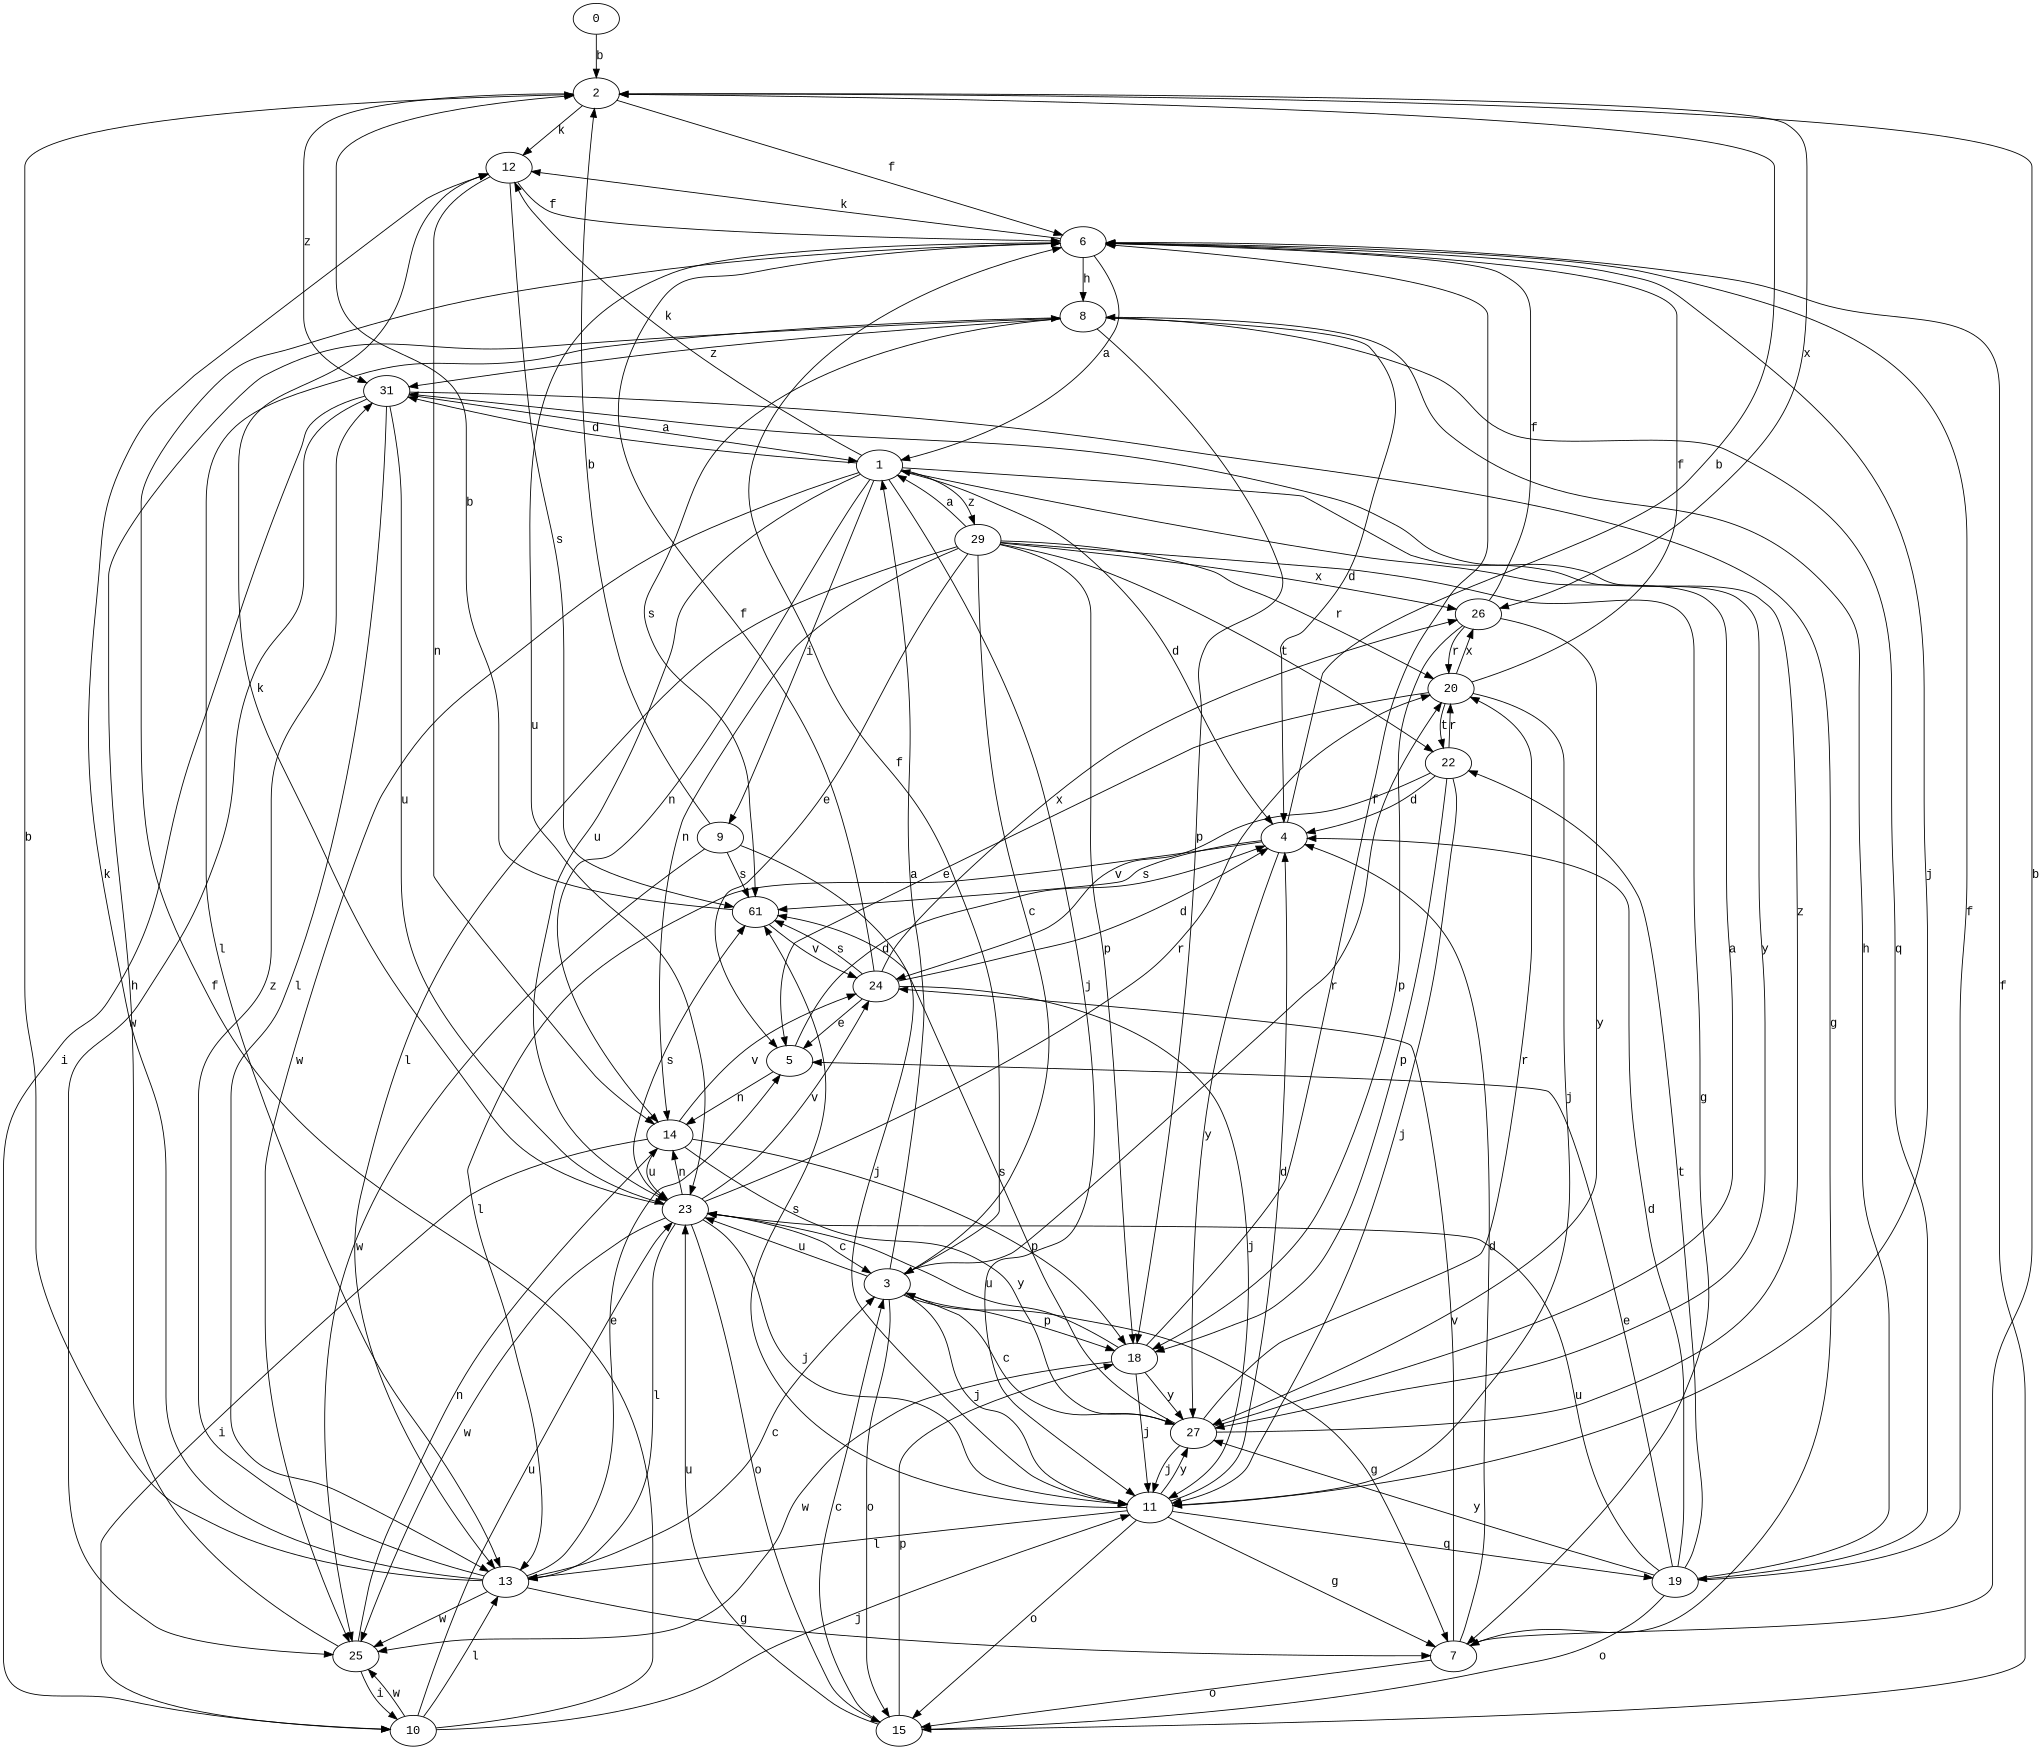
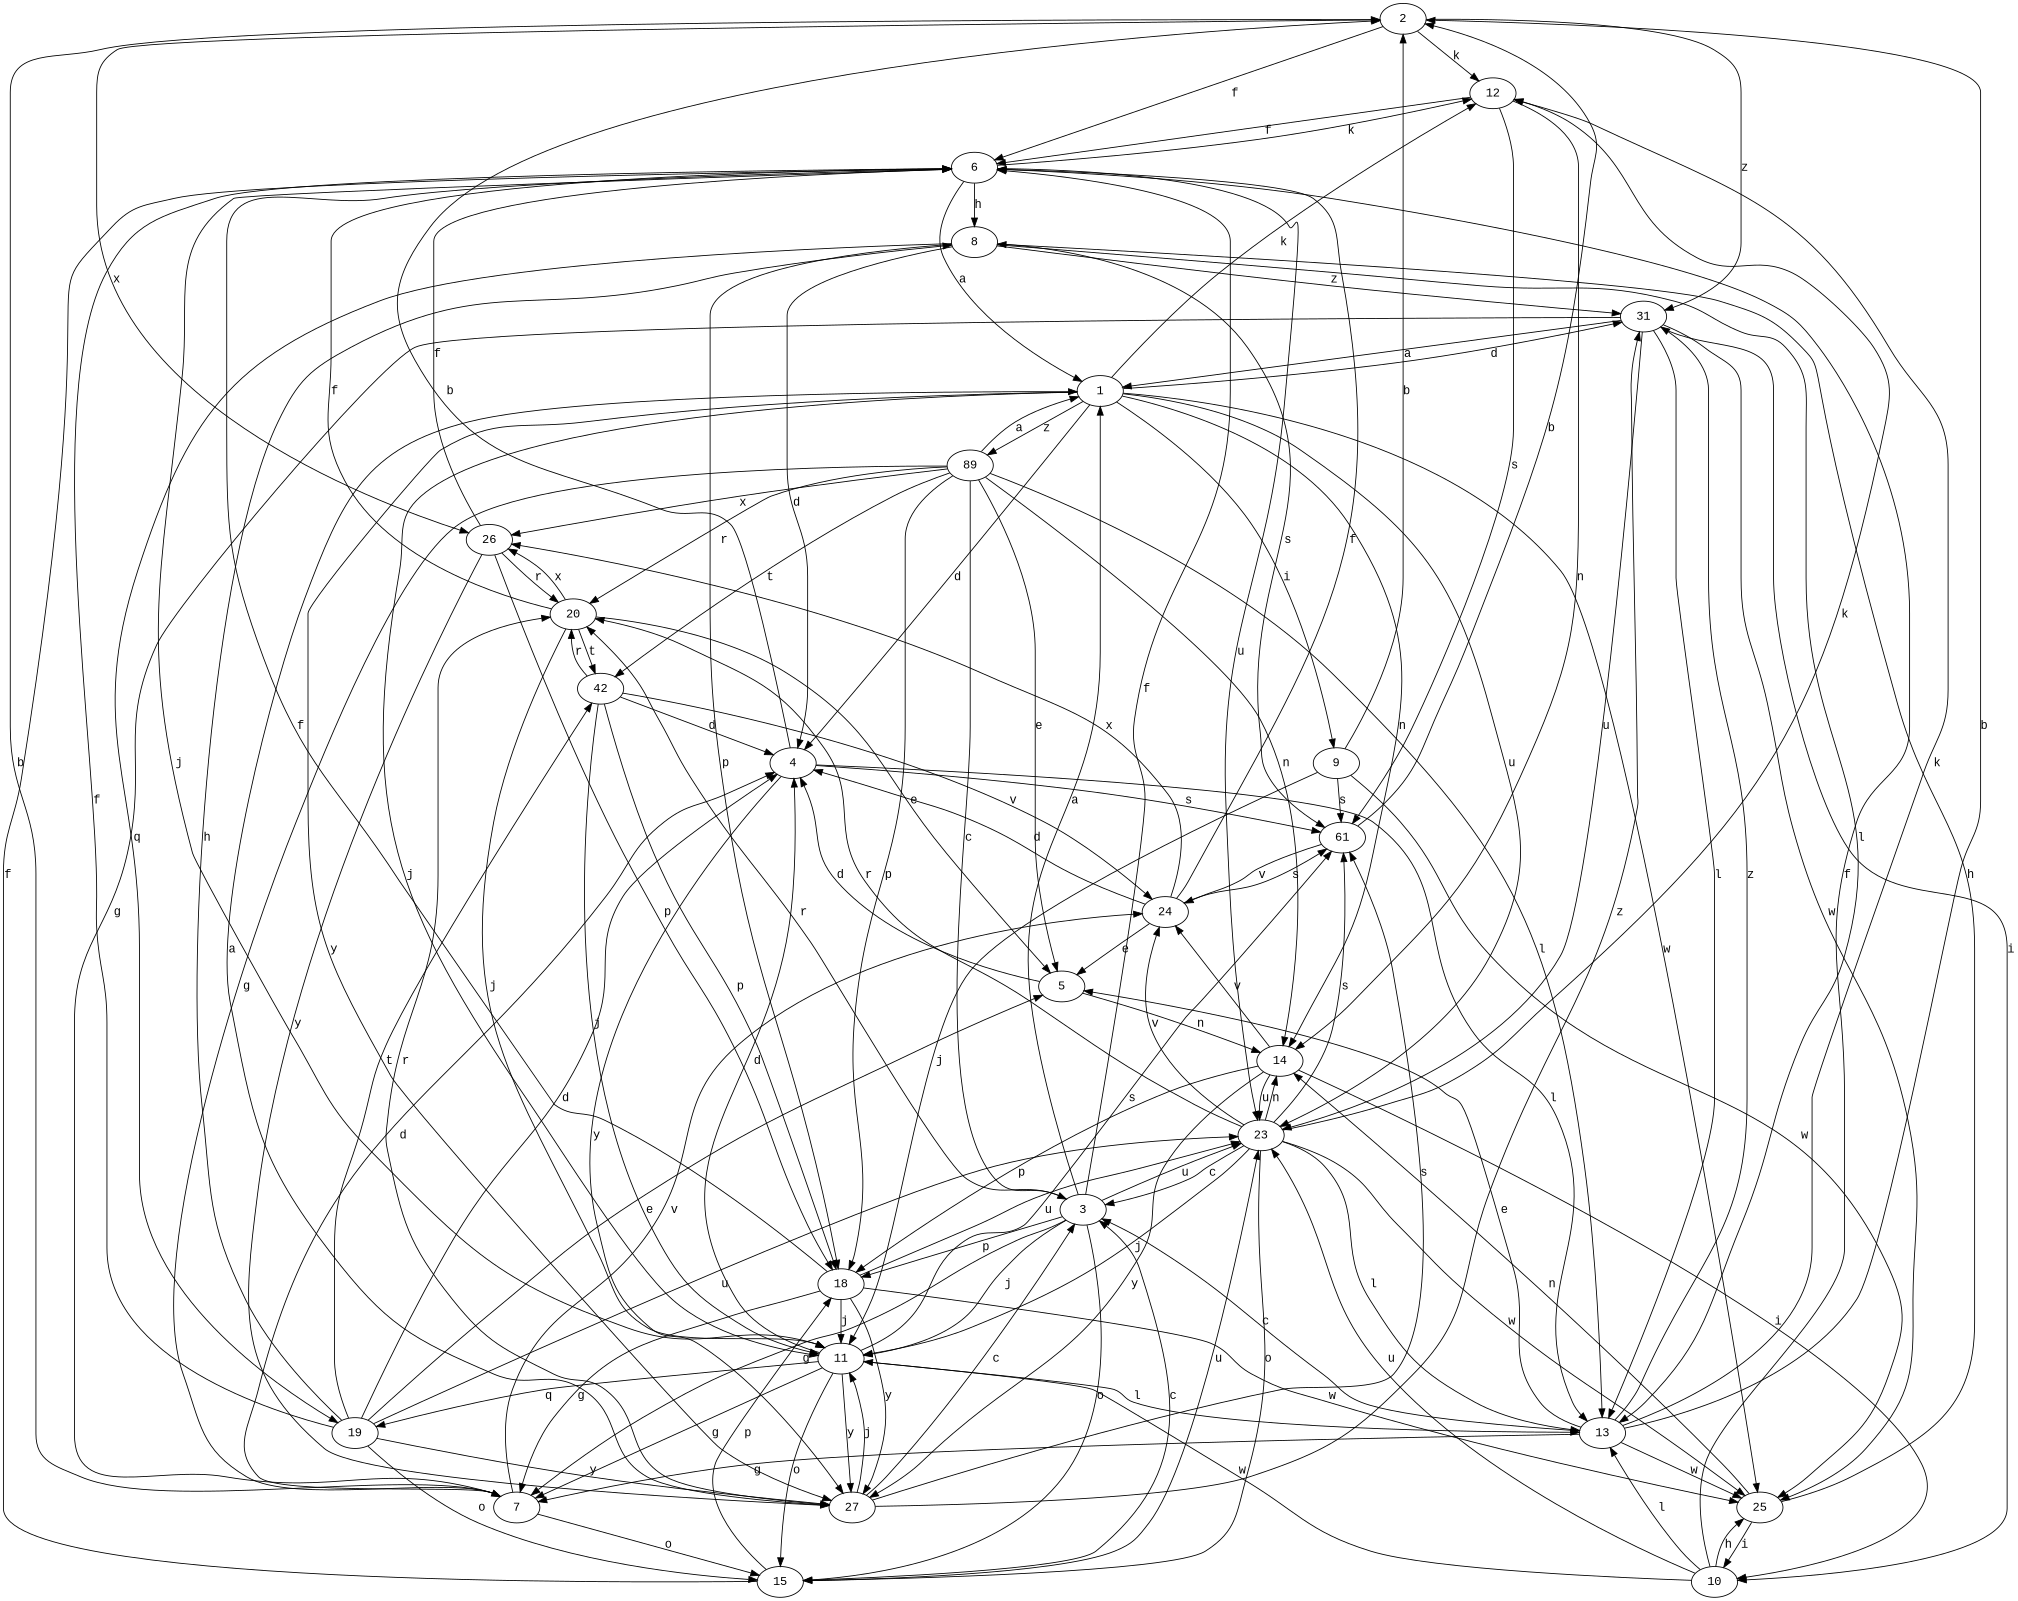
(596, 19) -> none
(978, 540) -> (970, 465)
(1448, 763) -> (601, 689)
(1230, 1135) -> none
none -> (641, 1346)
(859, 1619) -> (1243, 1470)
(397, 1694) -> (1729, 1545)
